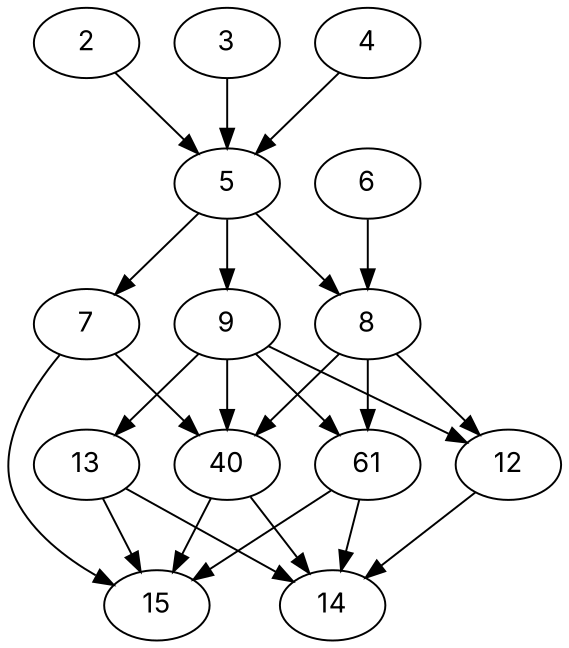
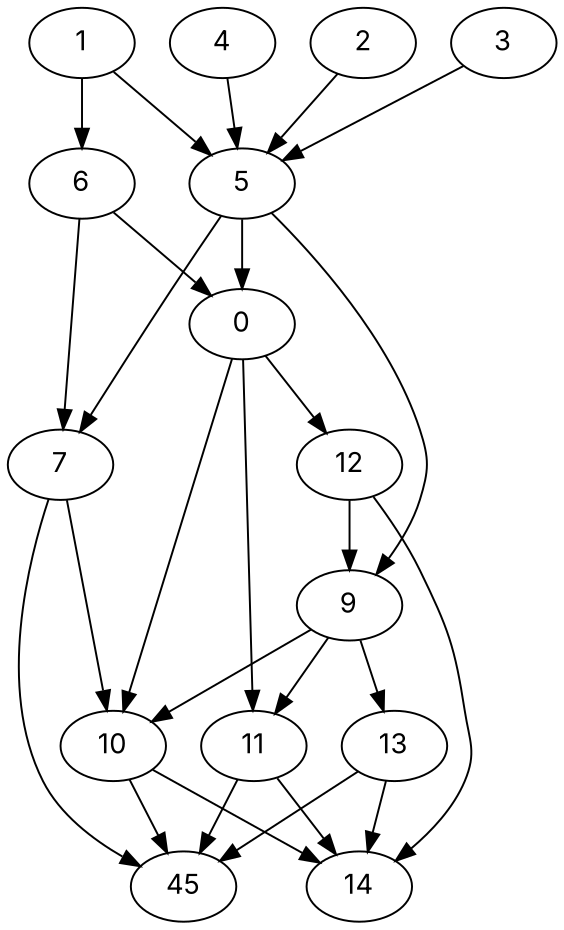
none -> (82, 43)
none -> (72, 314)
(368, 324) -> (242, 324)
(354, 388) -> (350, 525)
(227, 465) -> (113, 746)
(368, 465) -> (254, 746)
(157, 605) -> (184, 887)
